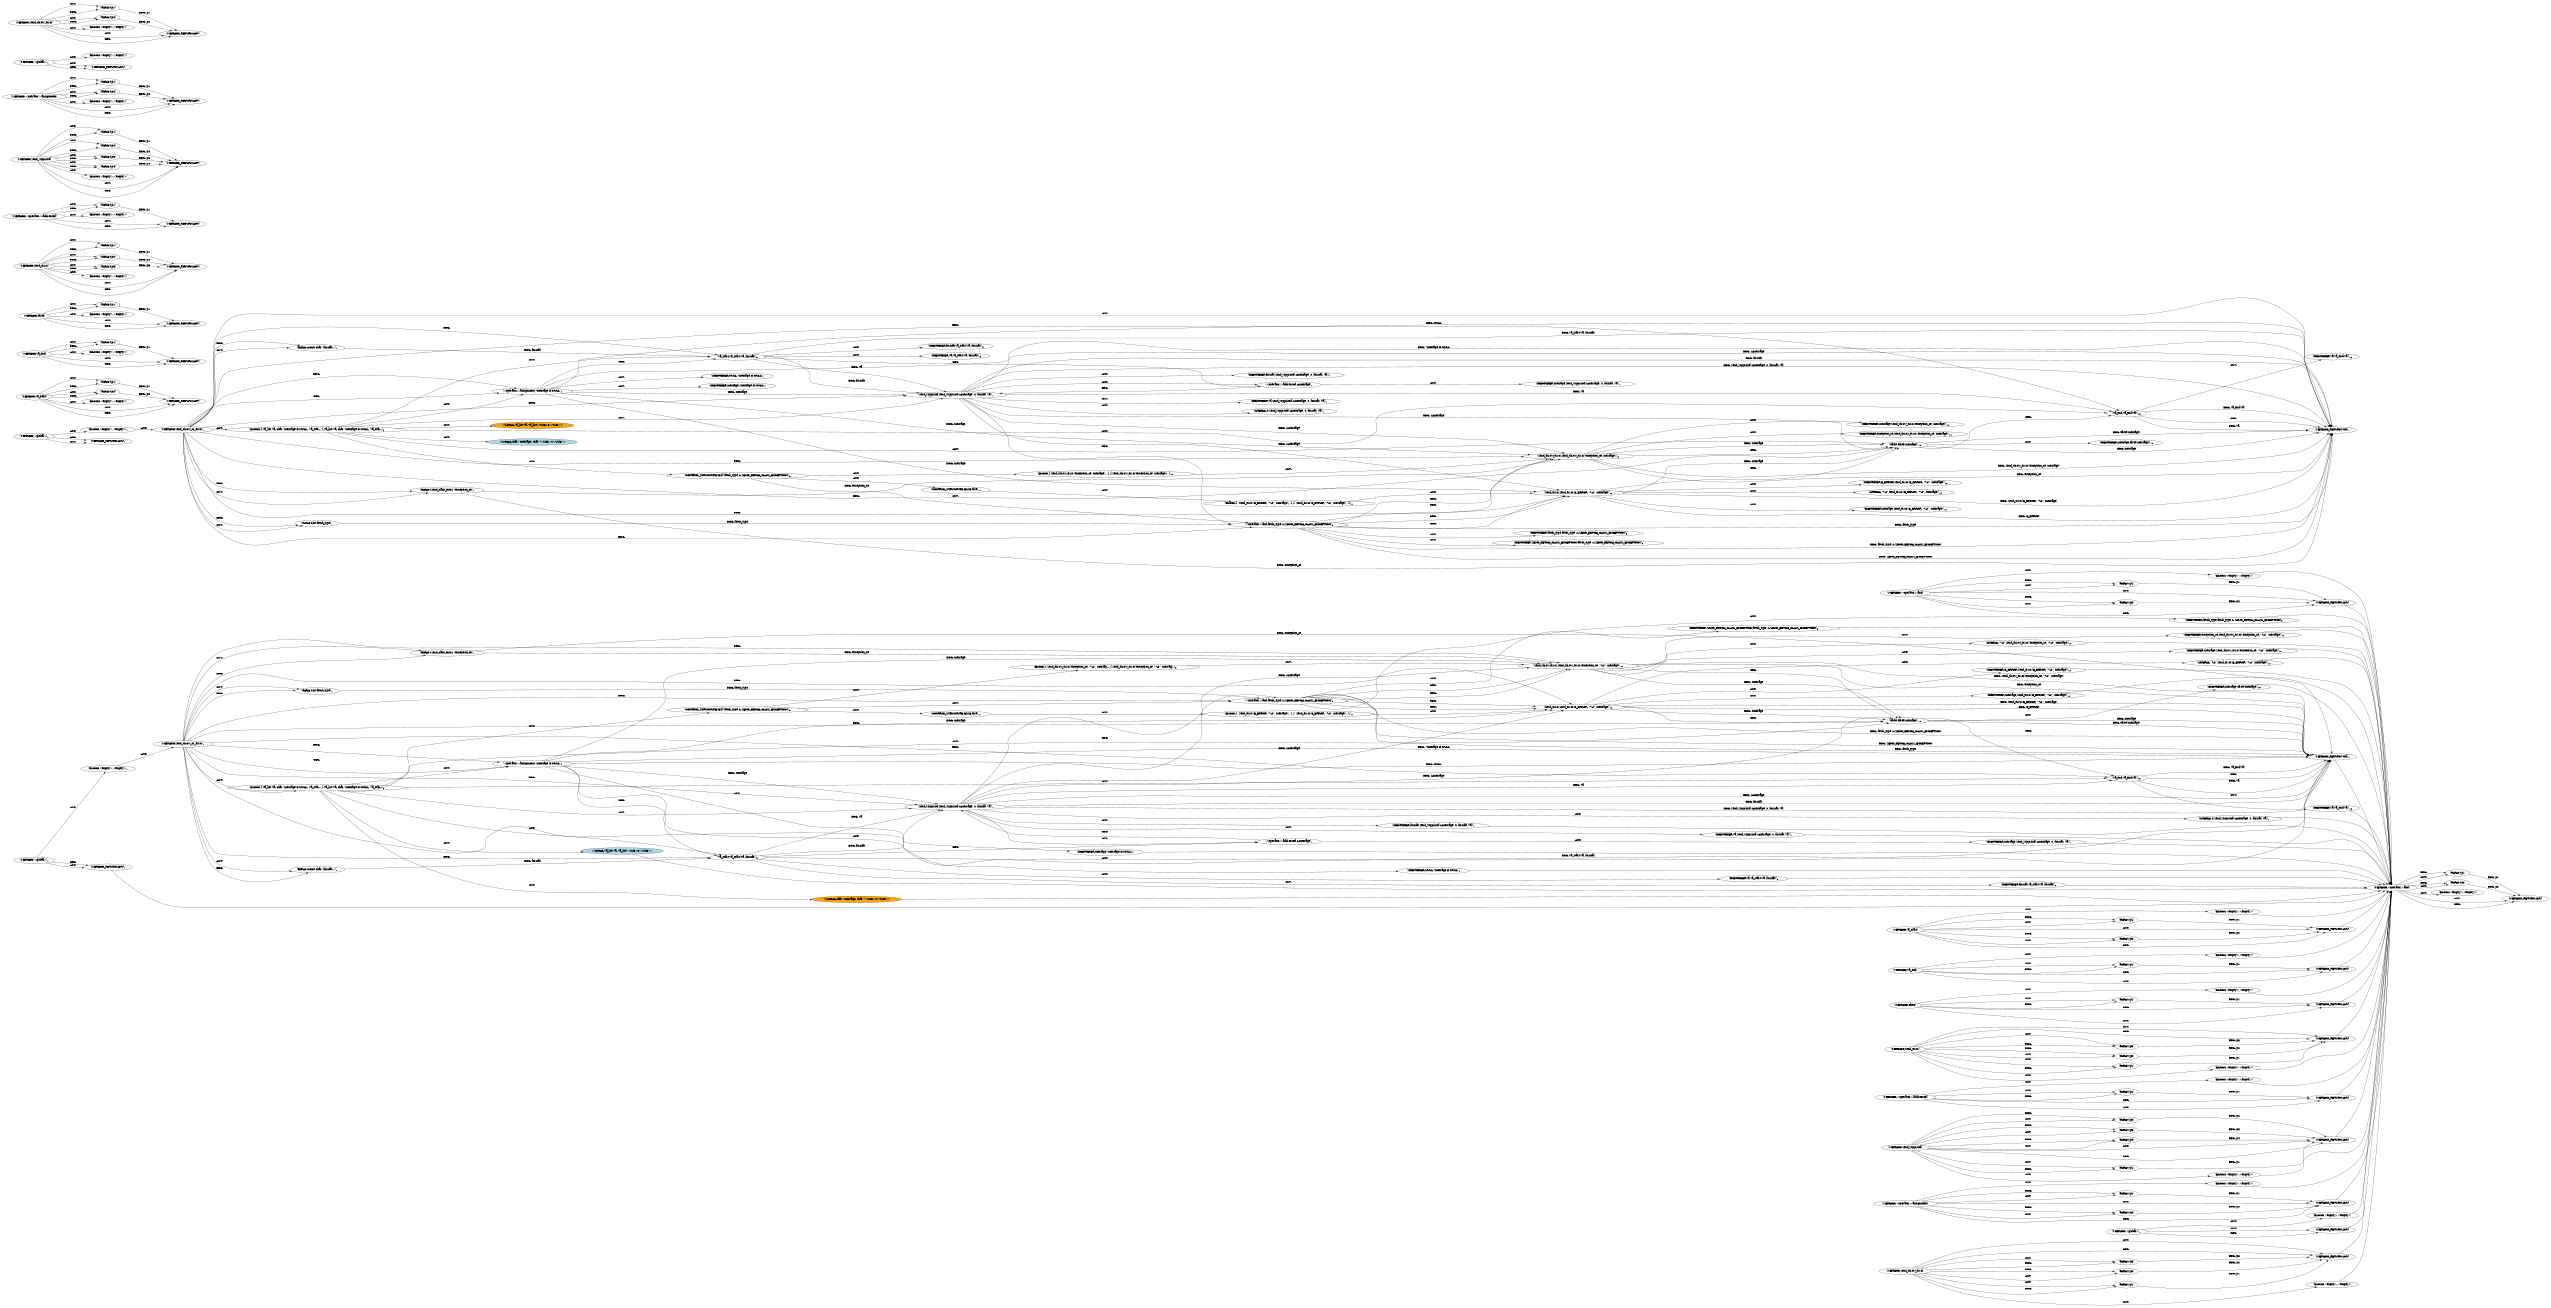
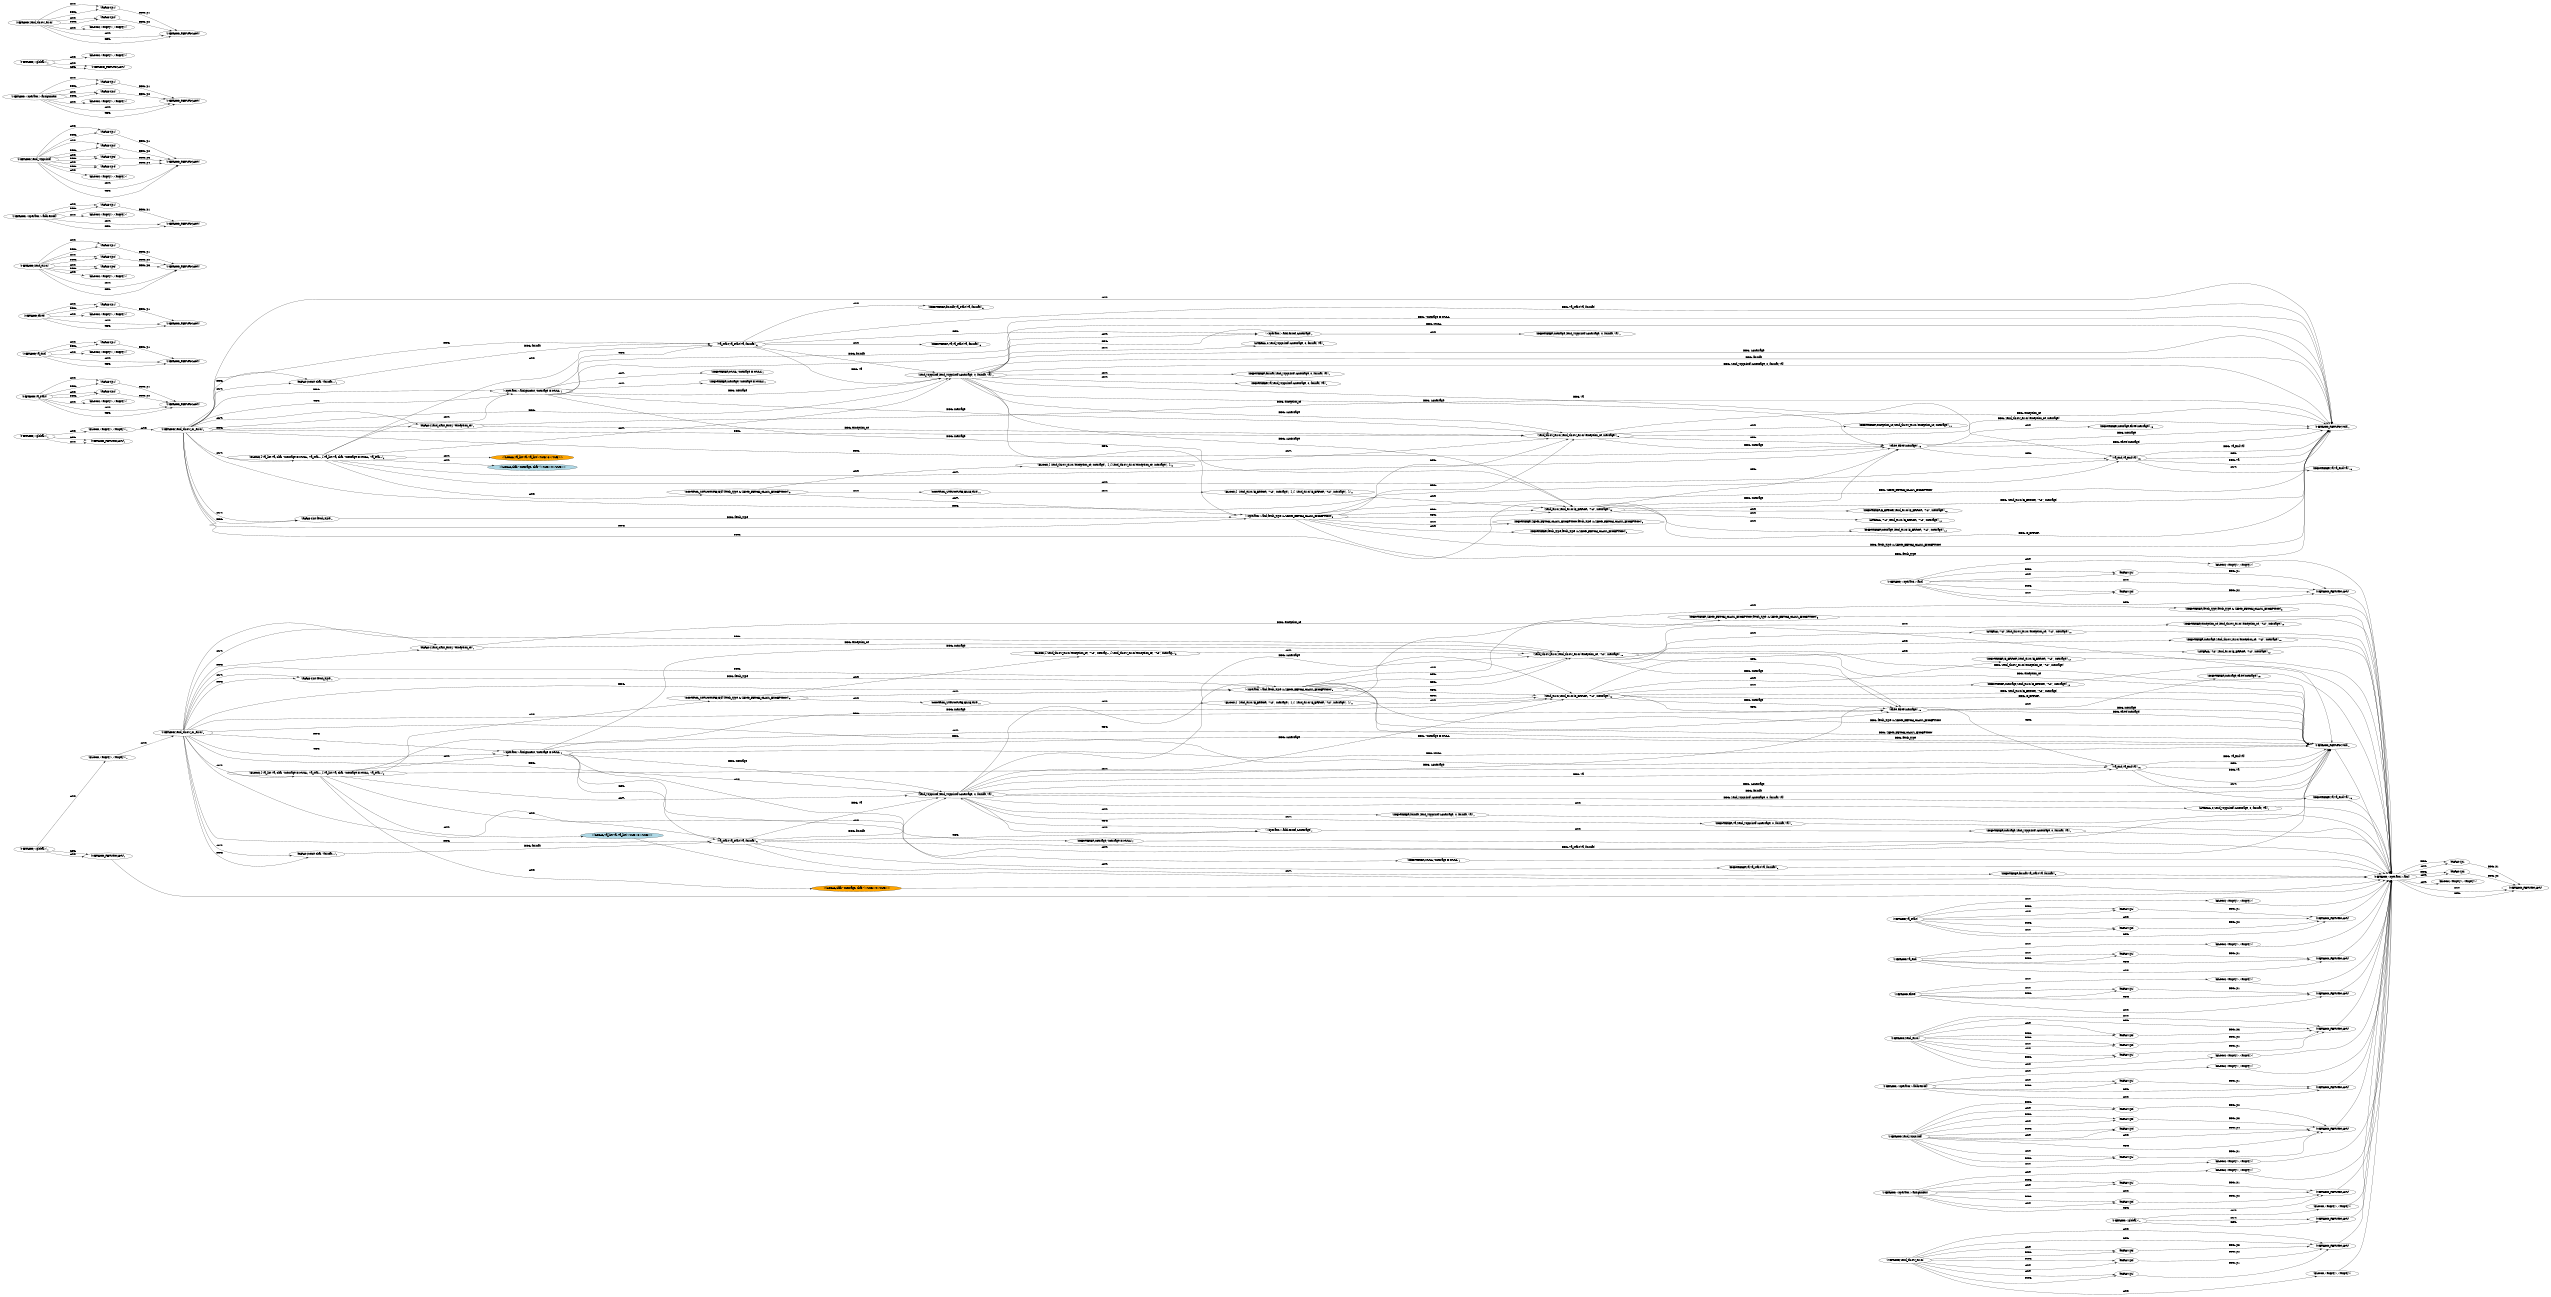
(1905, 424) -> none
